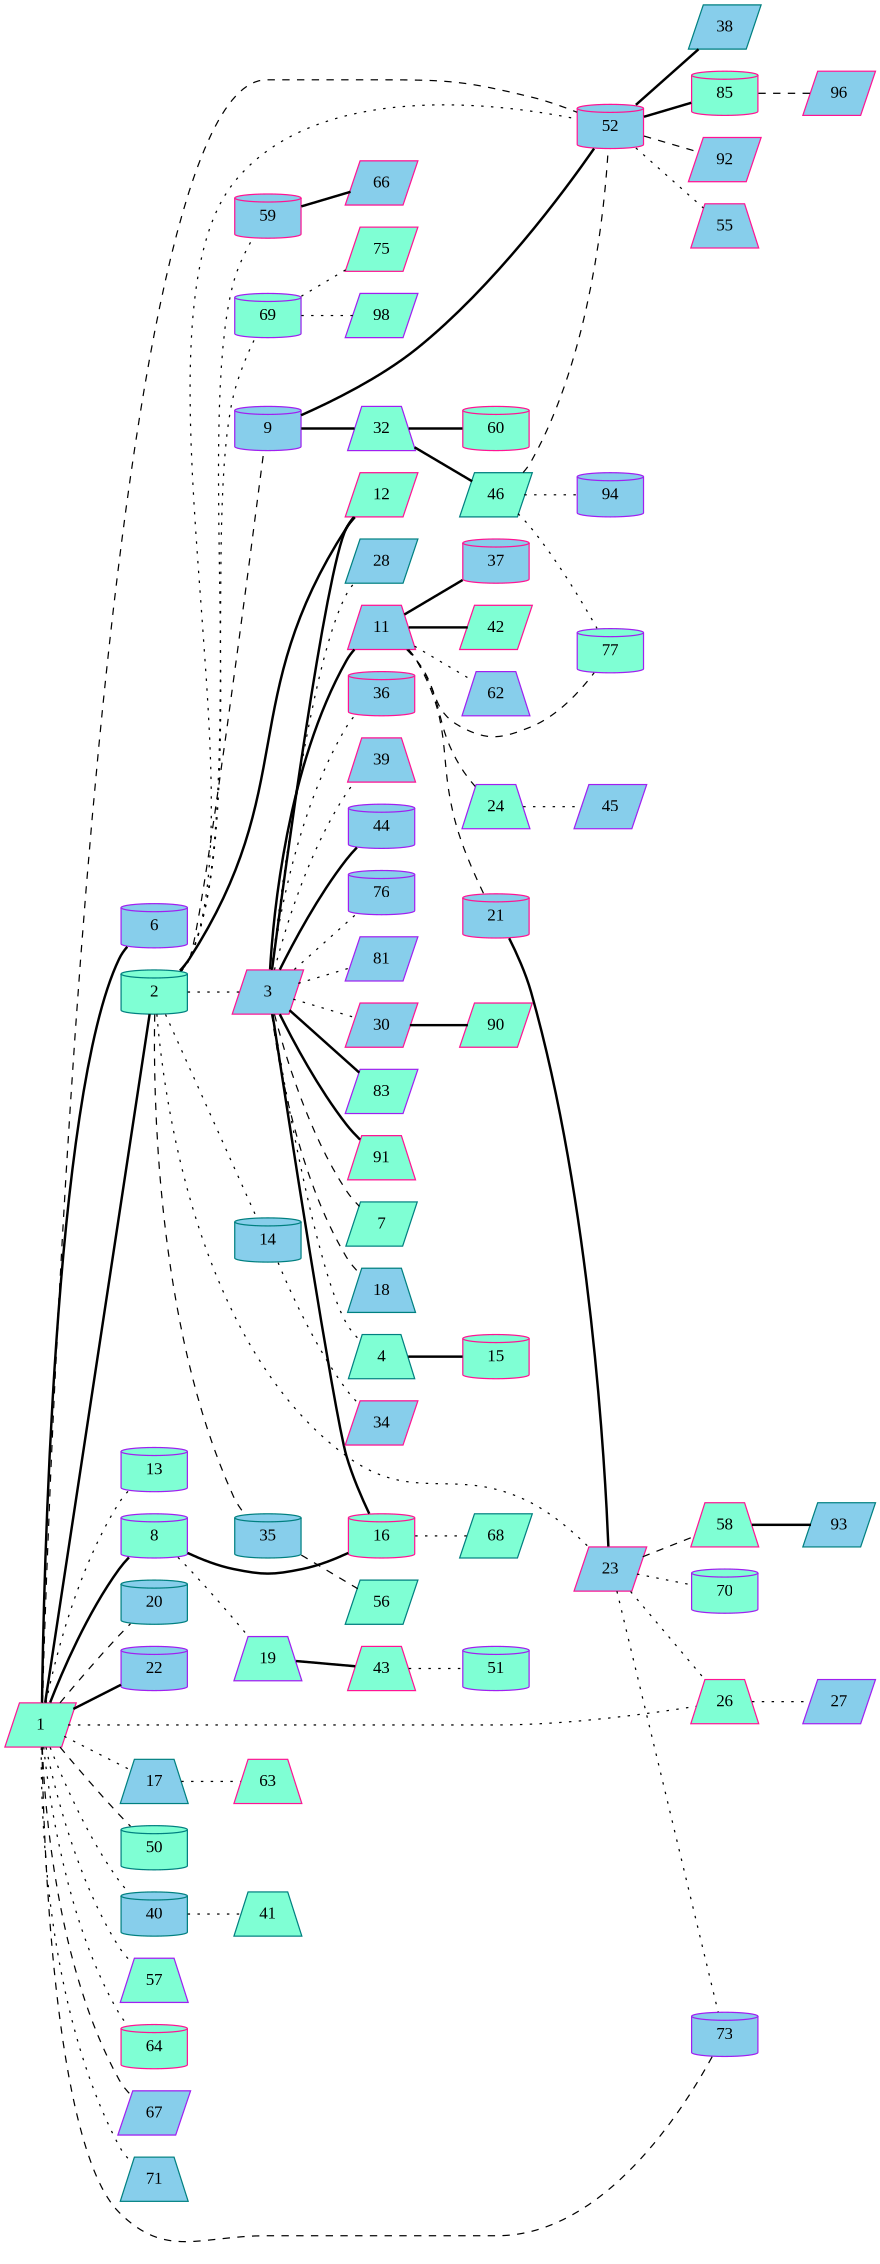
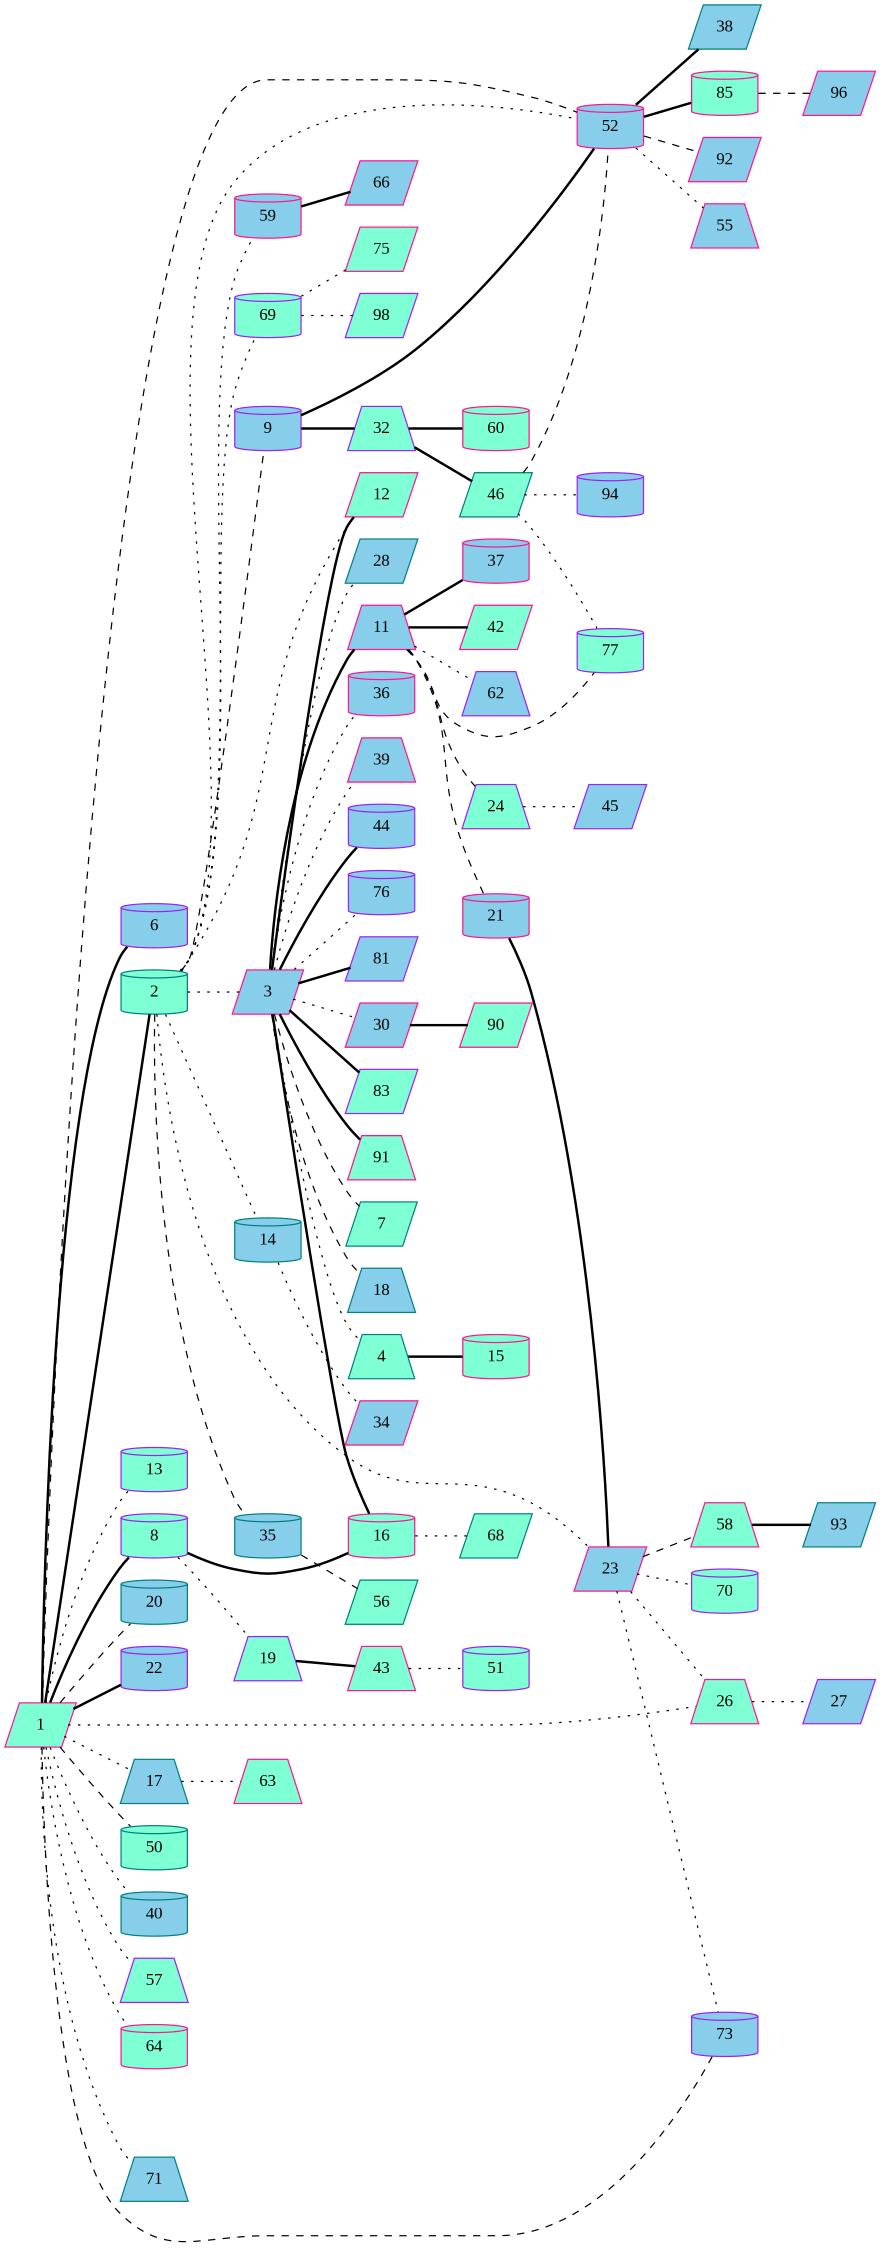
(268, 744) -> (268, 744)
(324, 976) -> (324, 976)
(268, 1914) -> none
(154, 2113) -> none
